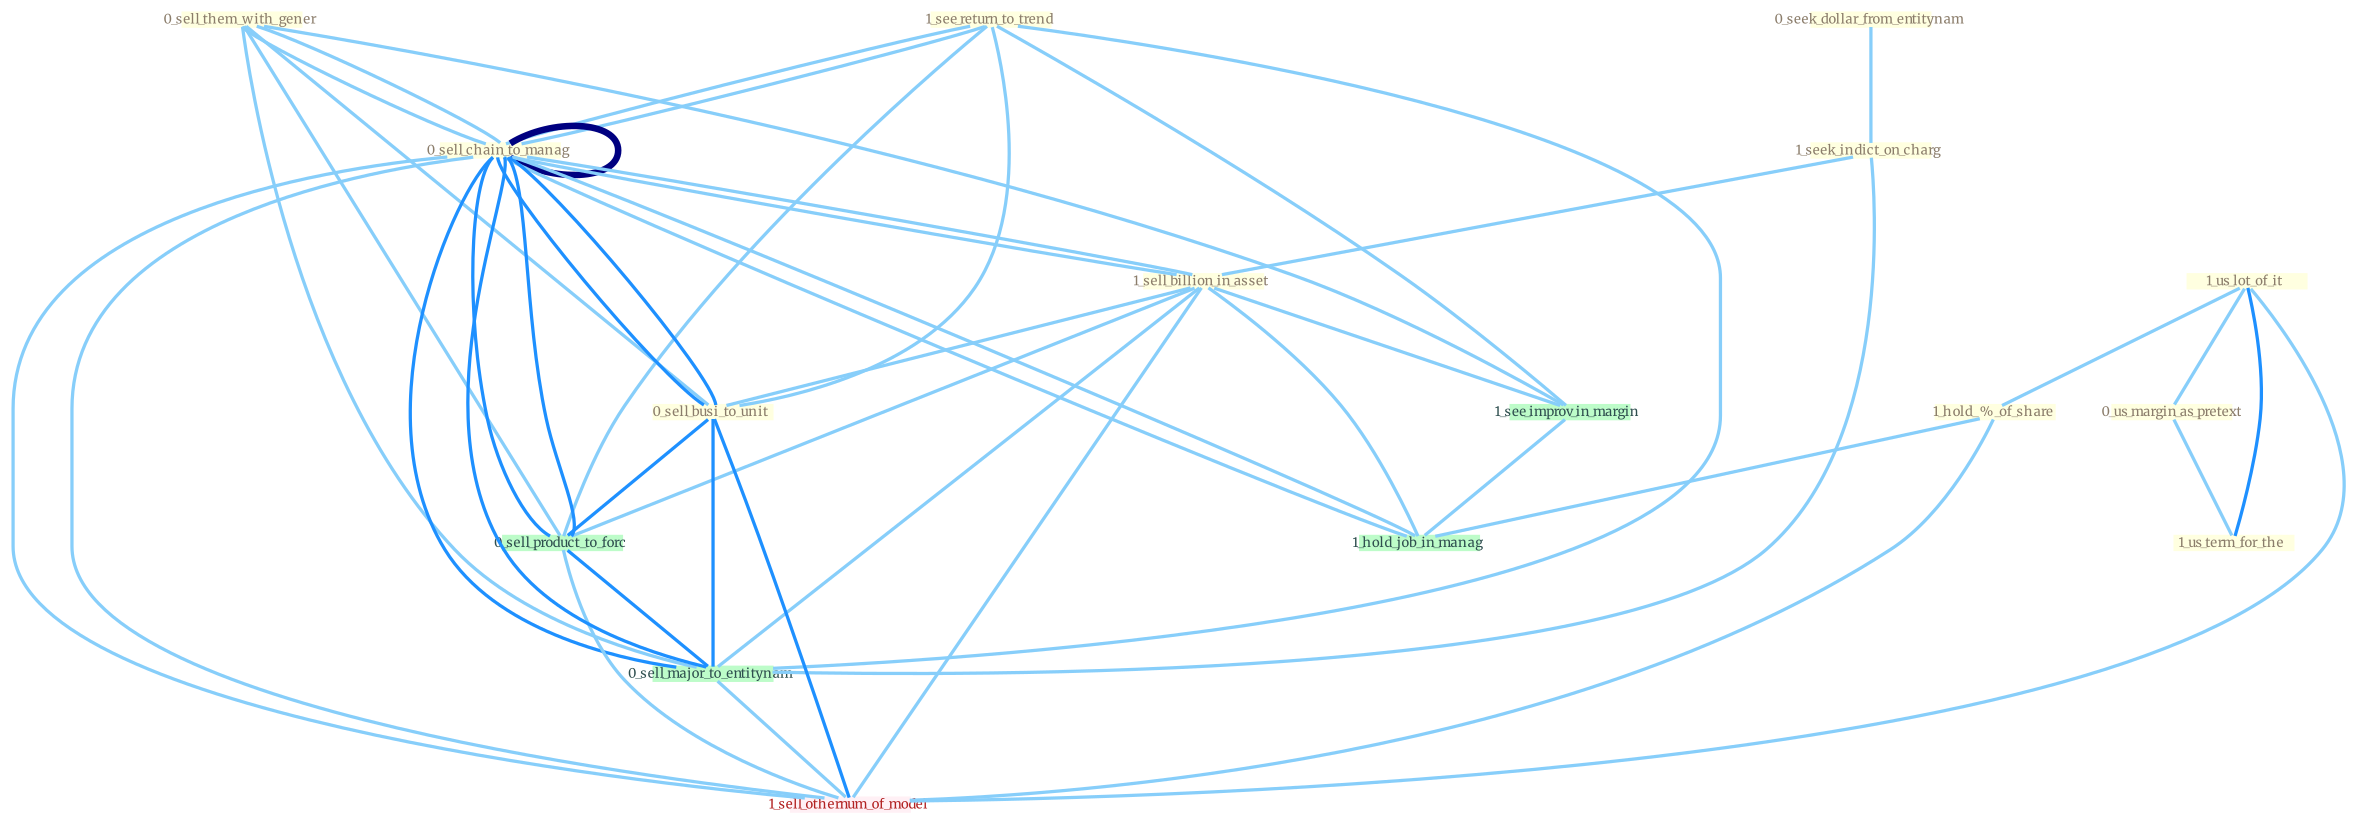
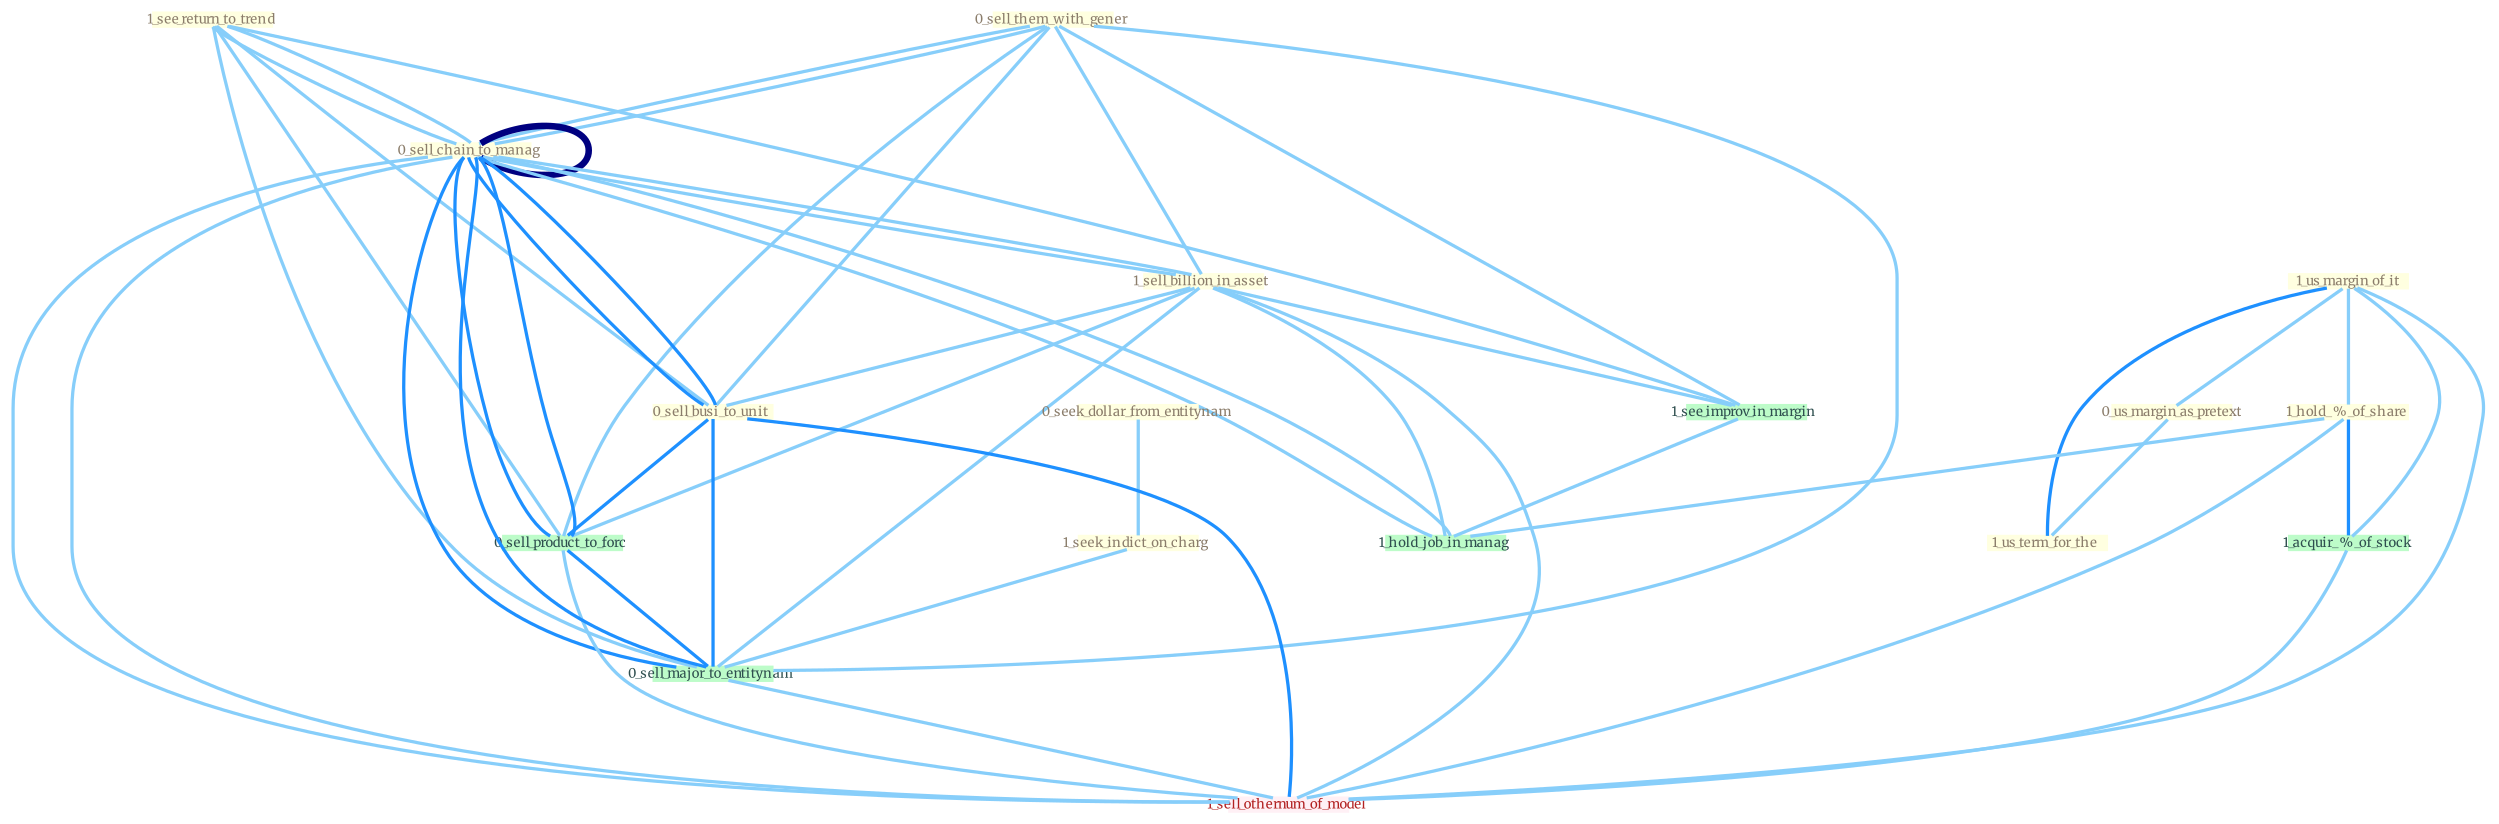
(1537, 216) -> (1128, 150)
(2247, 281) -> (2348, 281)
none -> (2348, 543)
